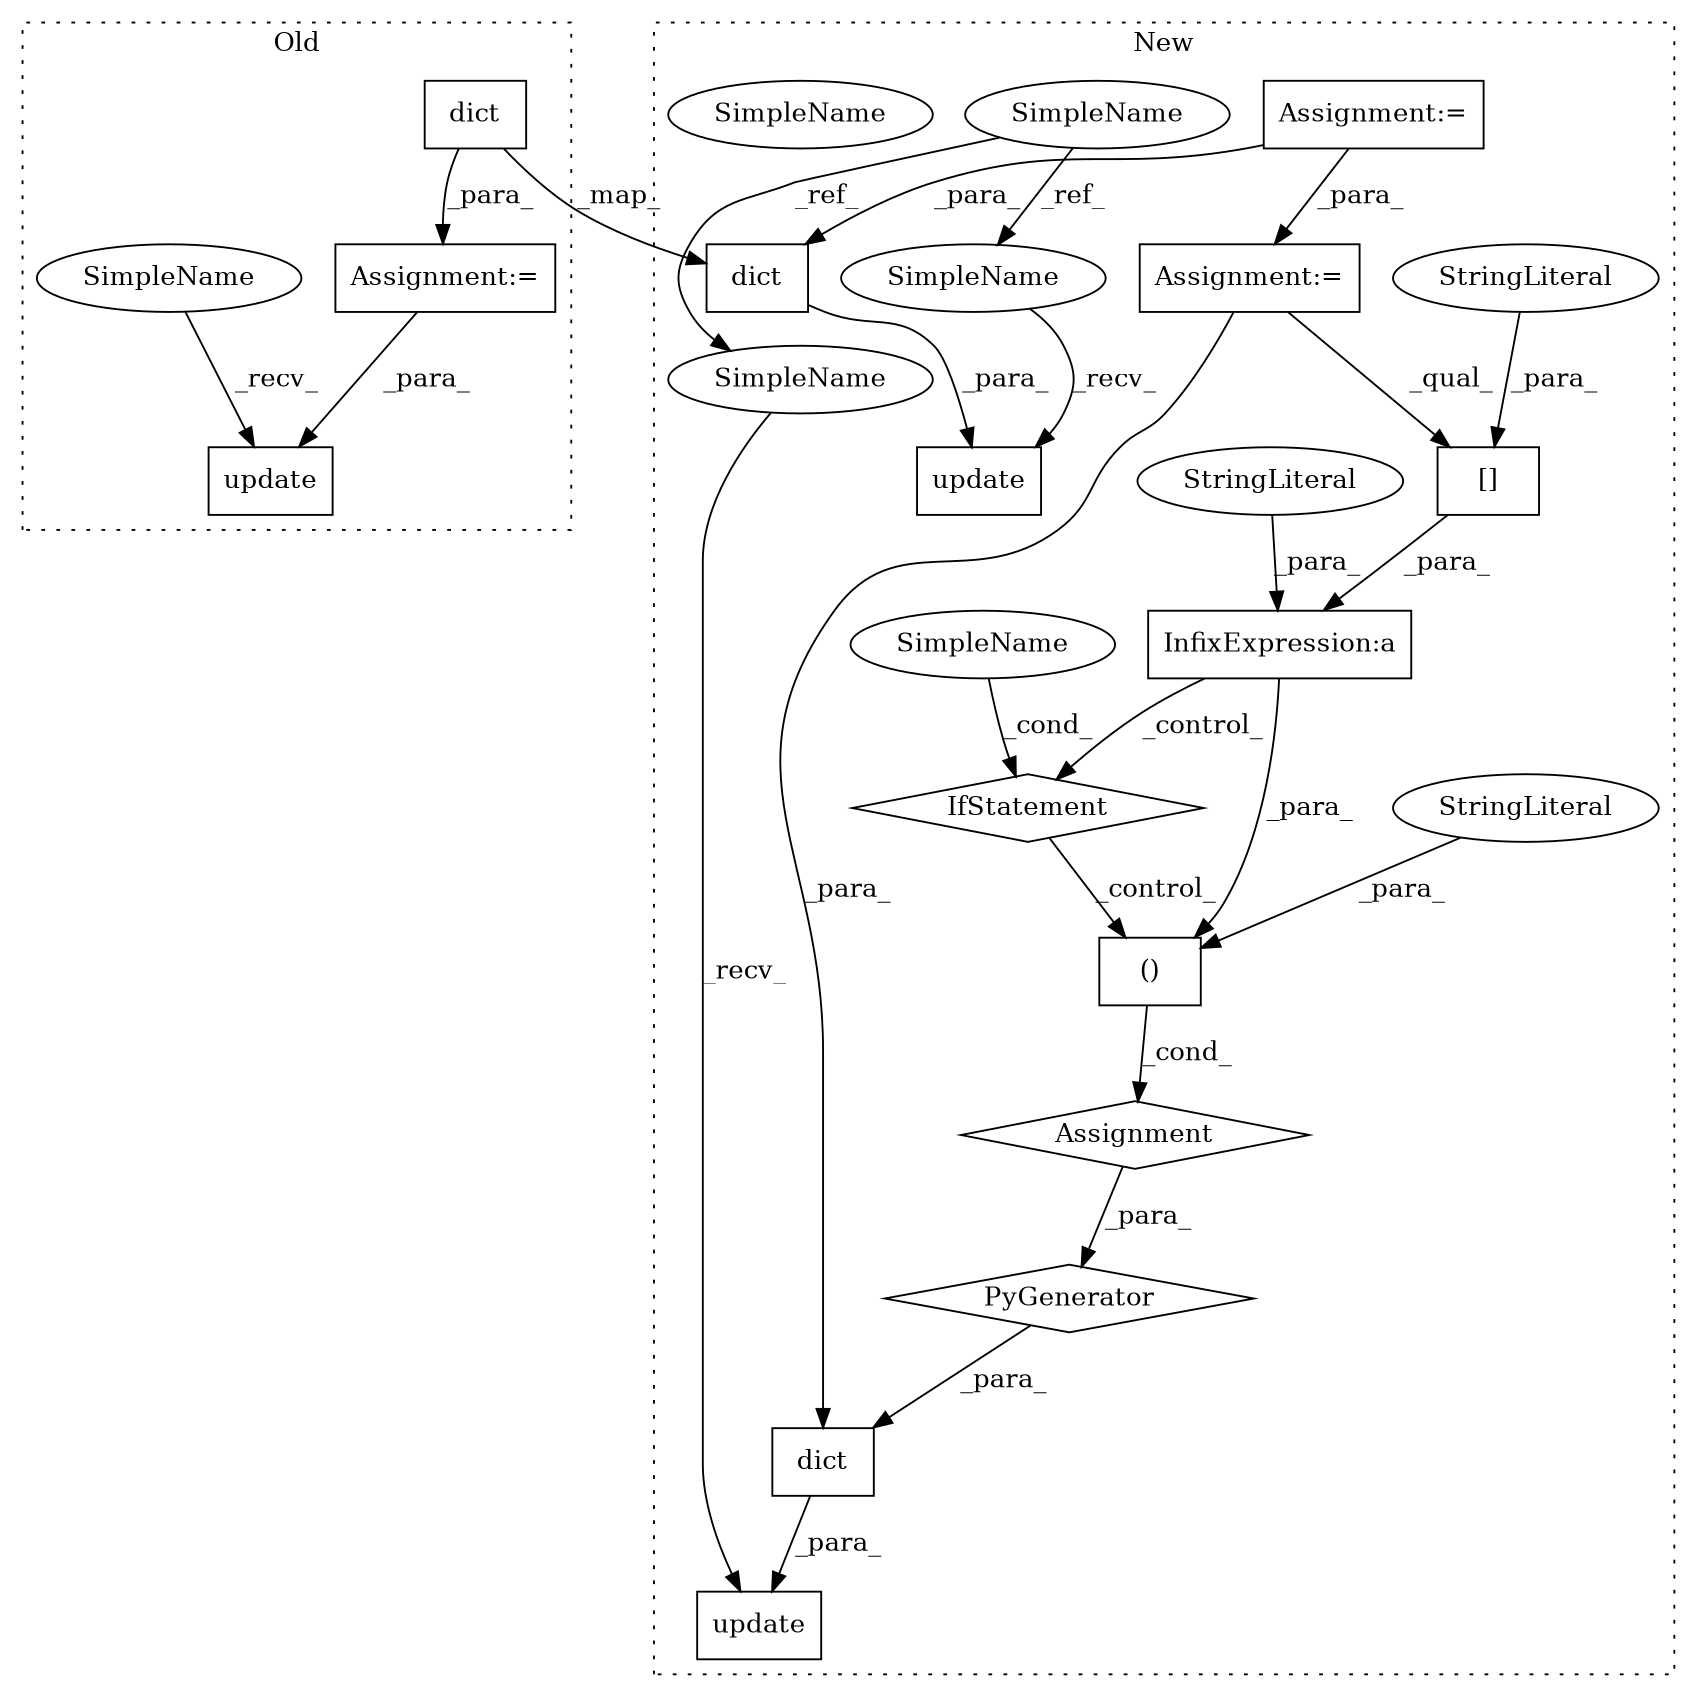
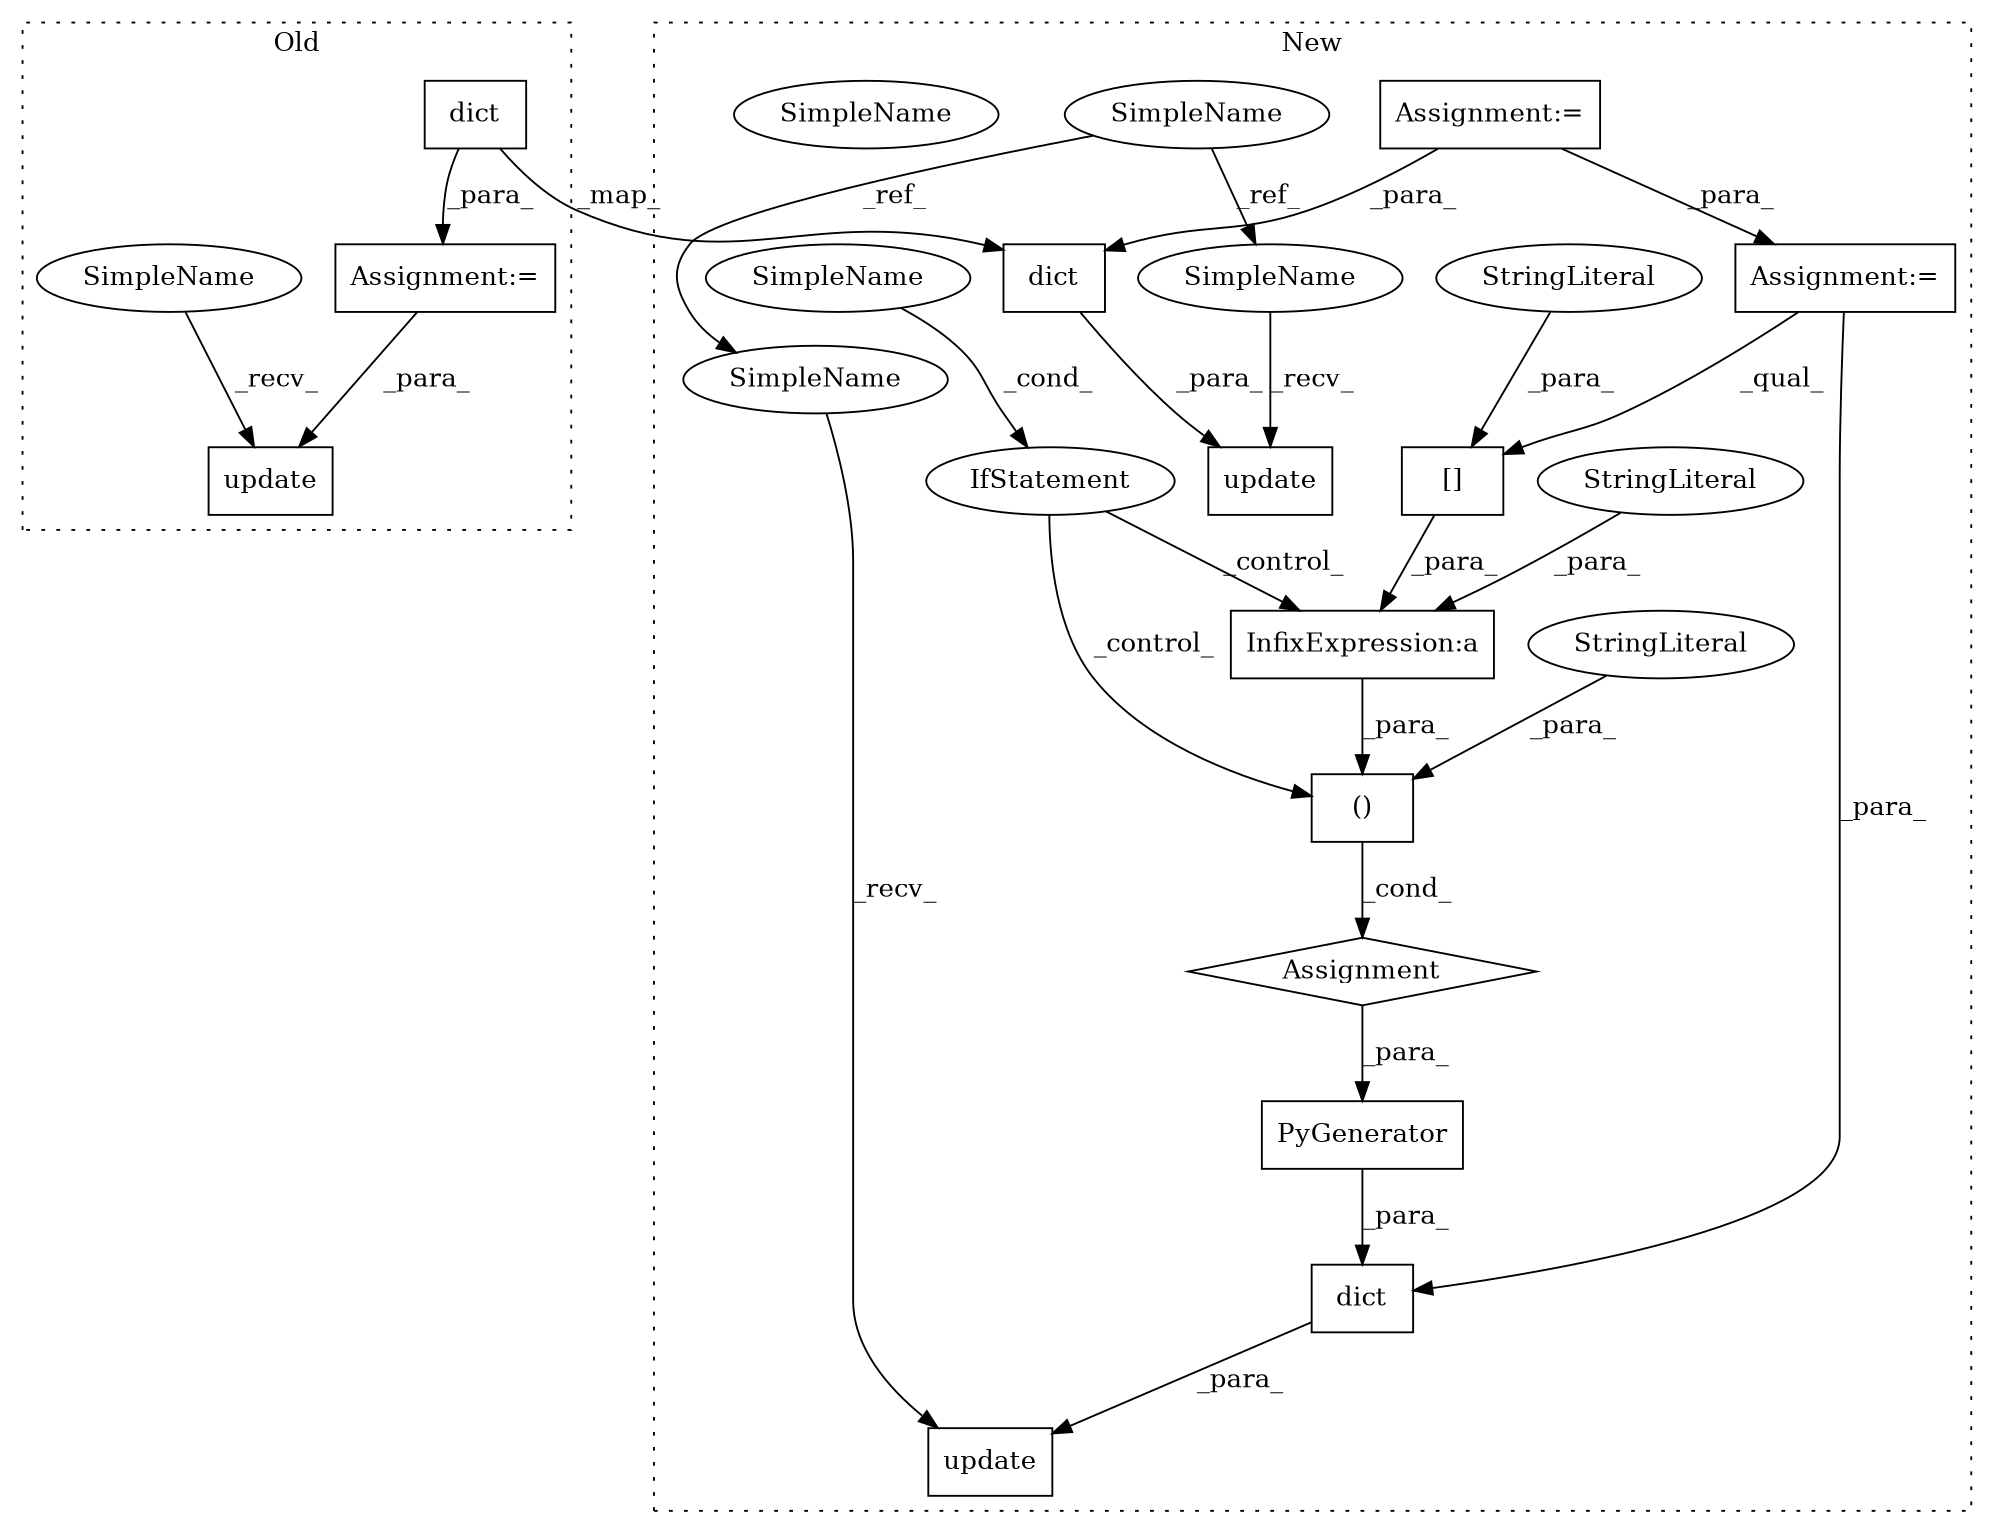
(1134, 718) -> (1194, 557)
(1028, 808) -> (1050, 481)
(1069, 1299) -> (1362, 1135)
